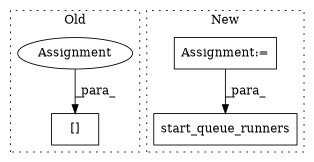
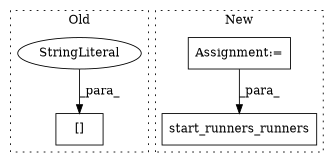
(75, 53) -> (79, 53)
(225, 129) -> (239, 129)
